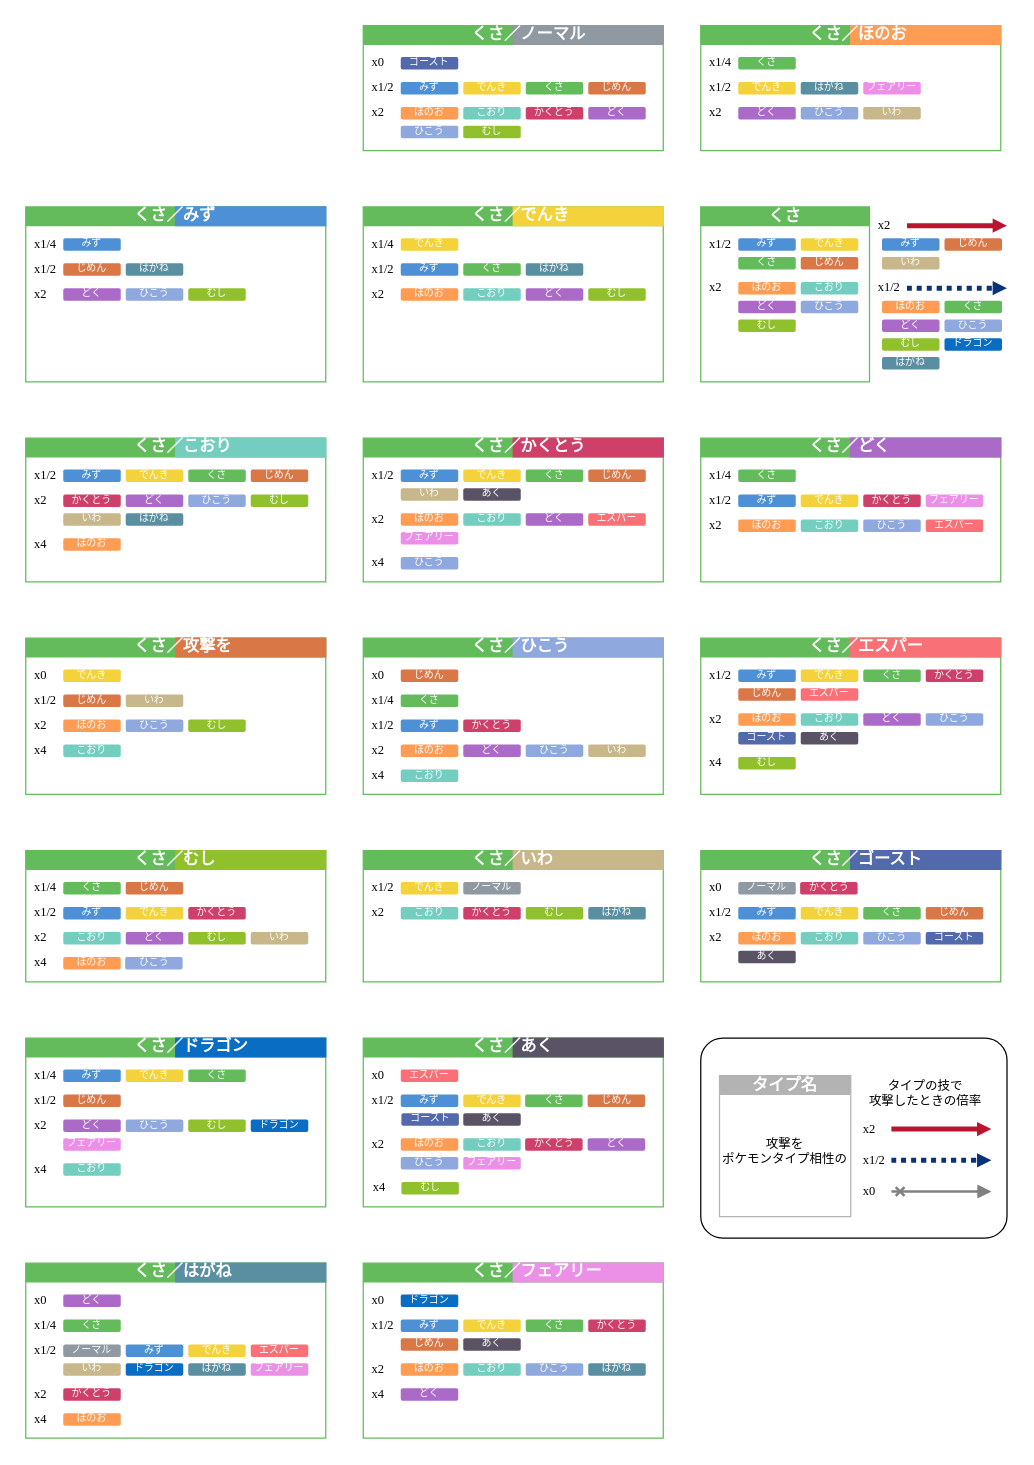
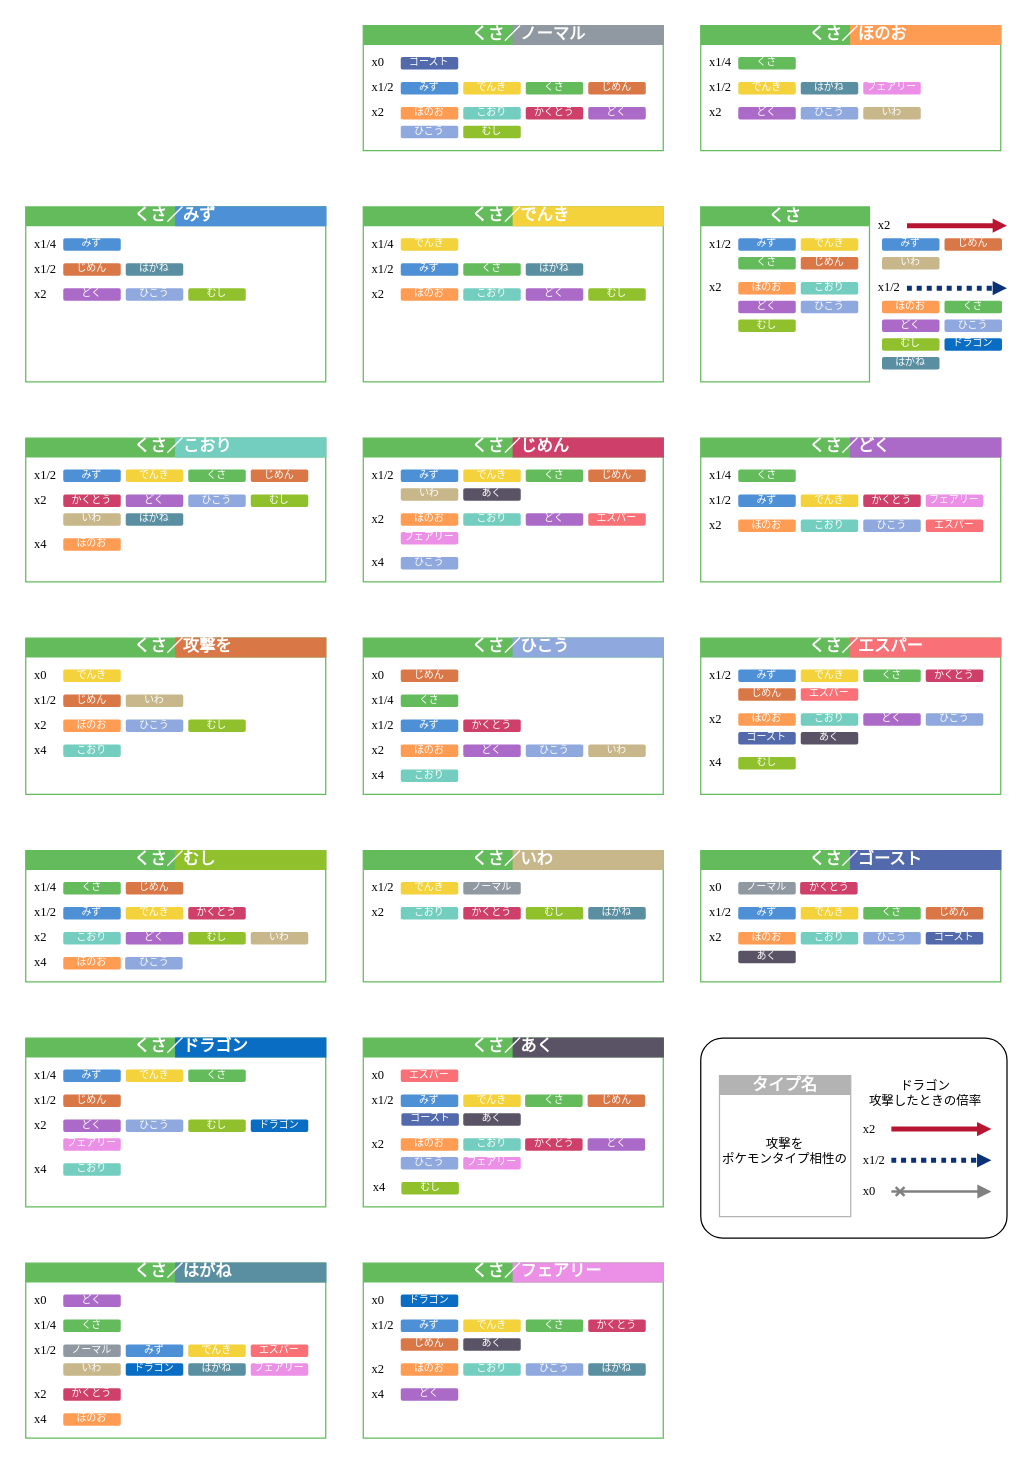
(542, 446) -> (532, 446)
(926, 1093) -> (926, 1093)
